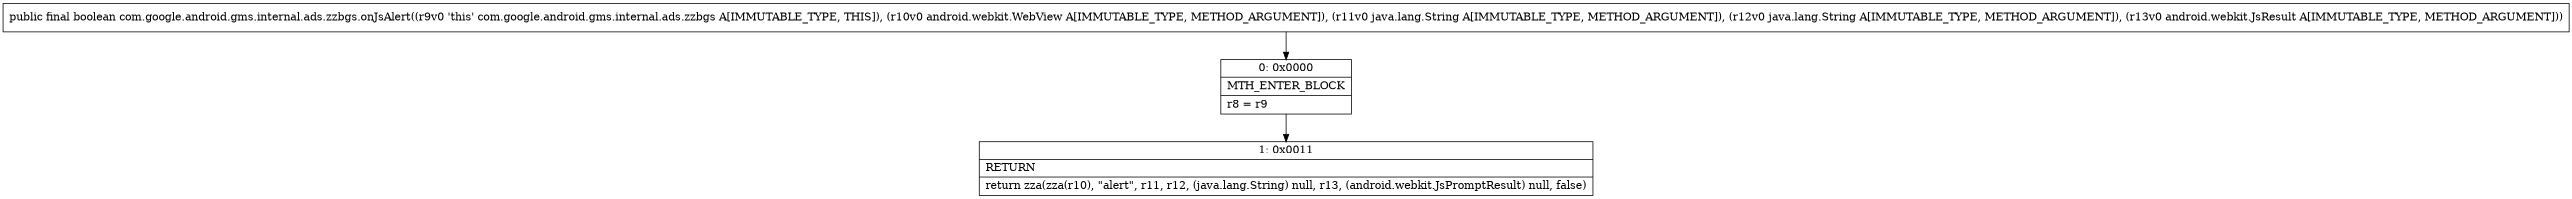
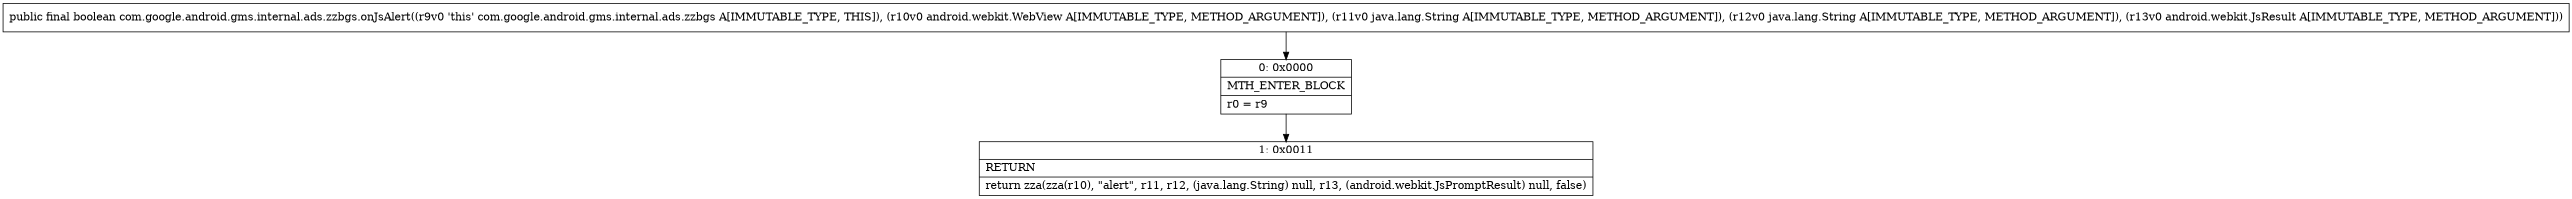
(1247, 104) -> (1247, 104)
